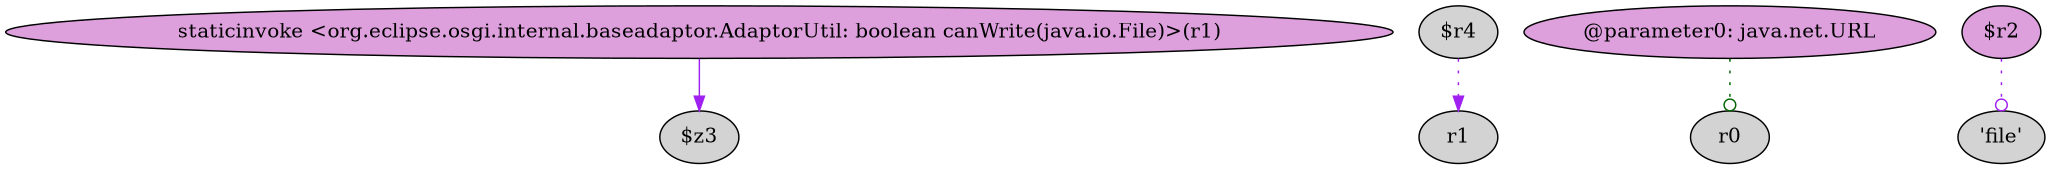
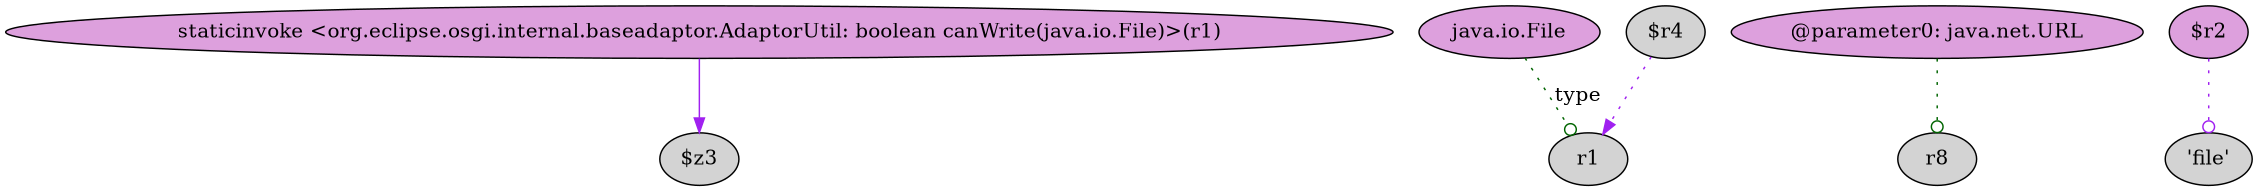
none -> (1509, 32)
(1730, 137) -> (1937, 159)
